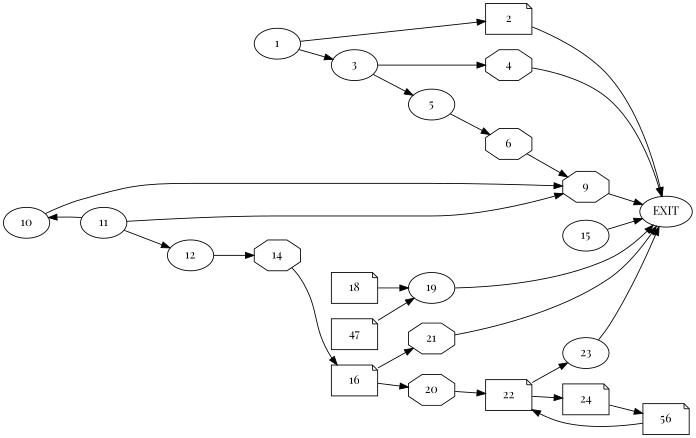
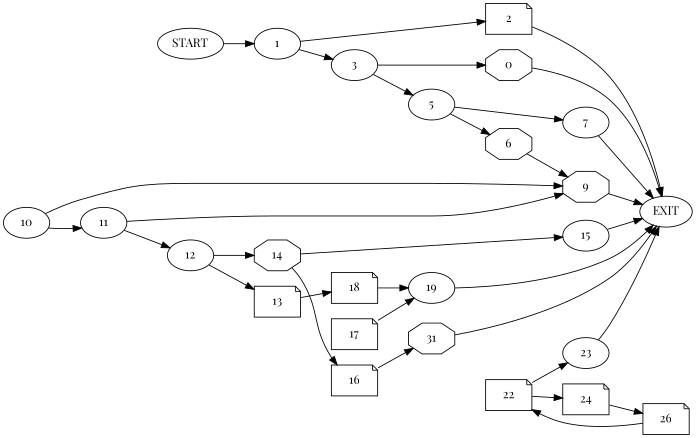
none -> (191, 44)
(509, 65) -> (509, 65)
none -> (586, 123)
(69, 217) -> (61, 229)
none -> (427, 246)
none -> (277, 302)
(355, 334) -> (355, 334)
(432, 338) -> (432, 338)
(432, 390) -> none
(666, 419) -> (666, 419)
